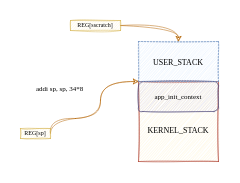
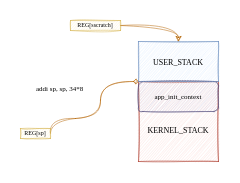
(179, 62) -> (179, 62)
(132, 82) -> (132, 82)
(179, 122) -> (179, 122)
